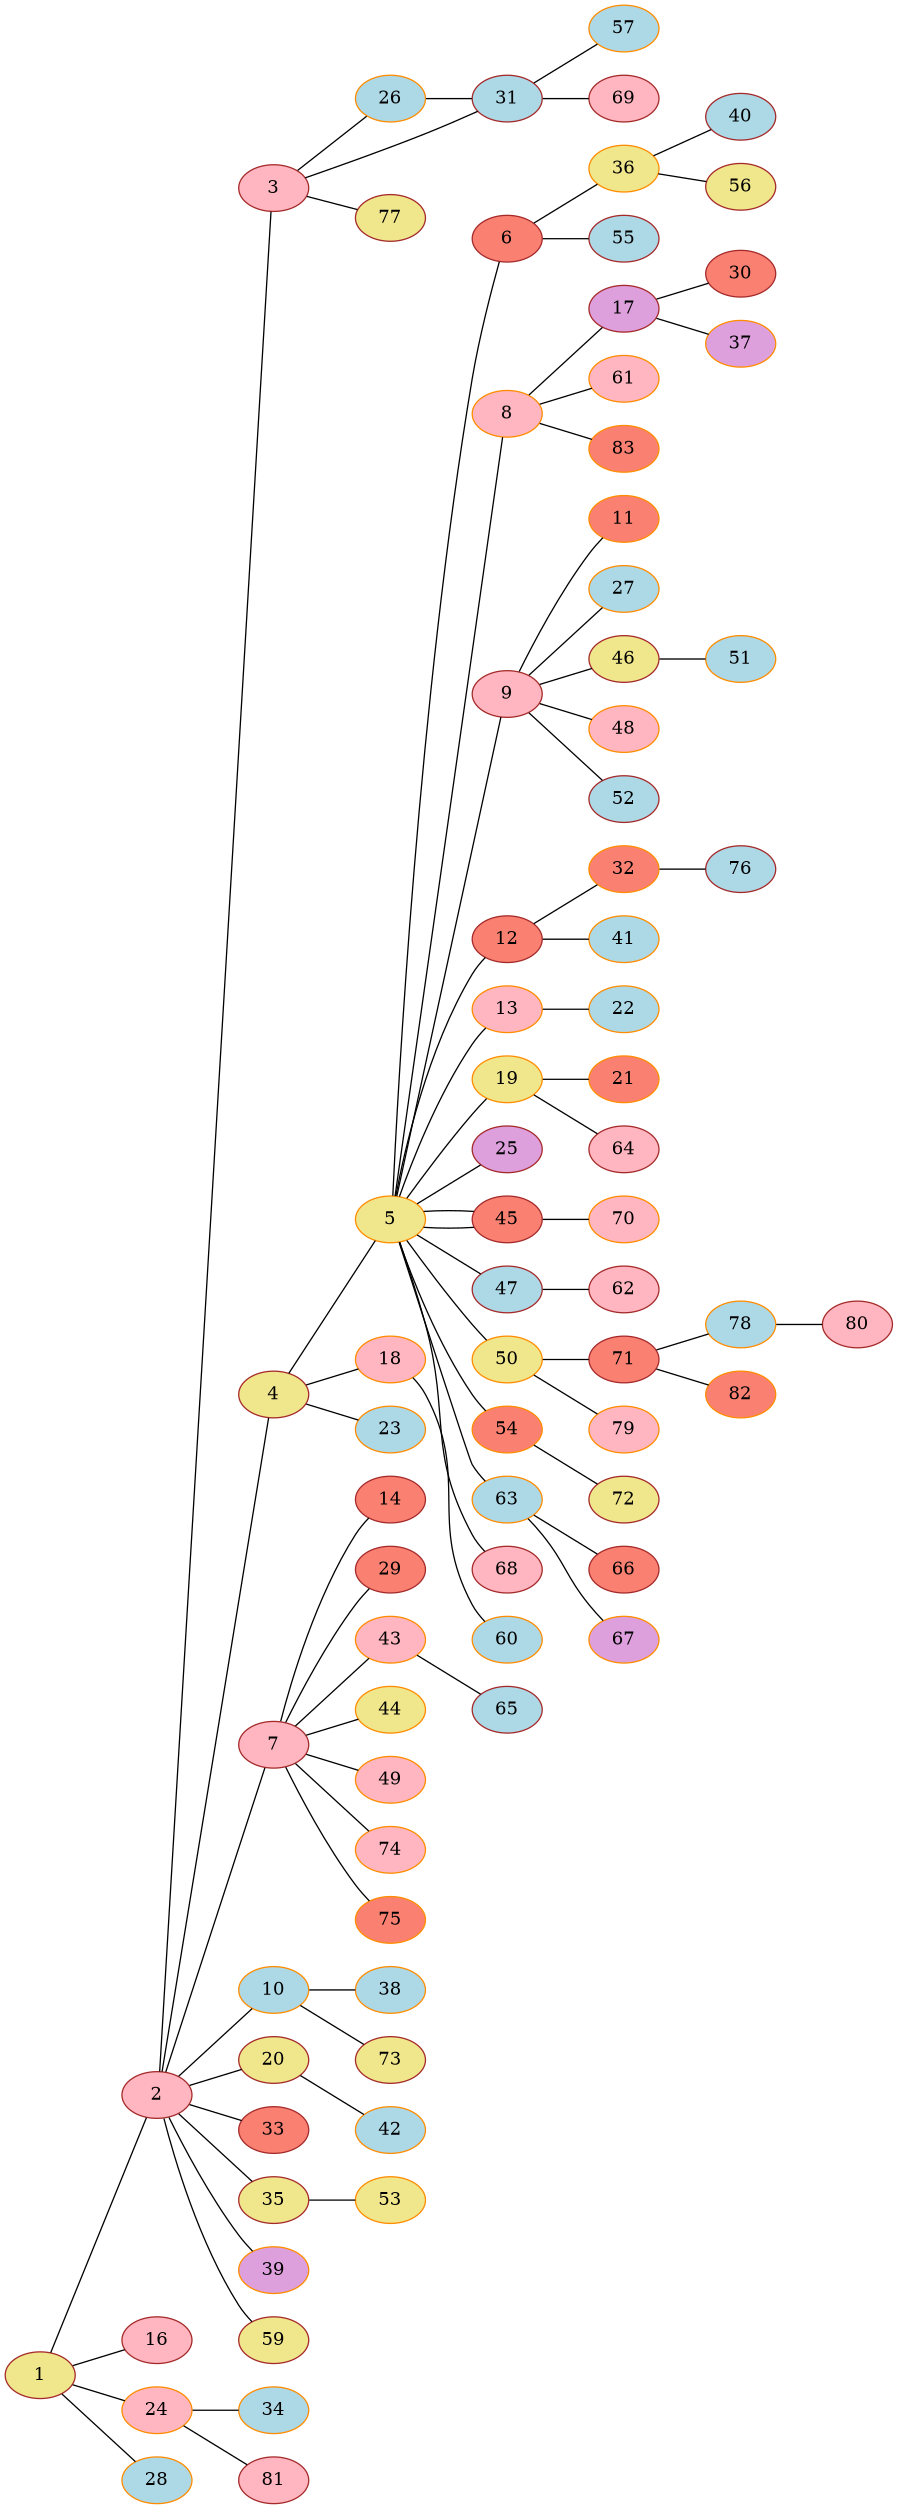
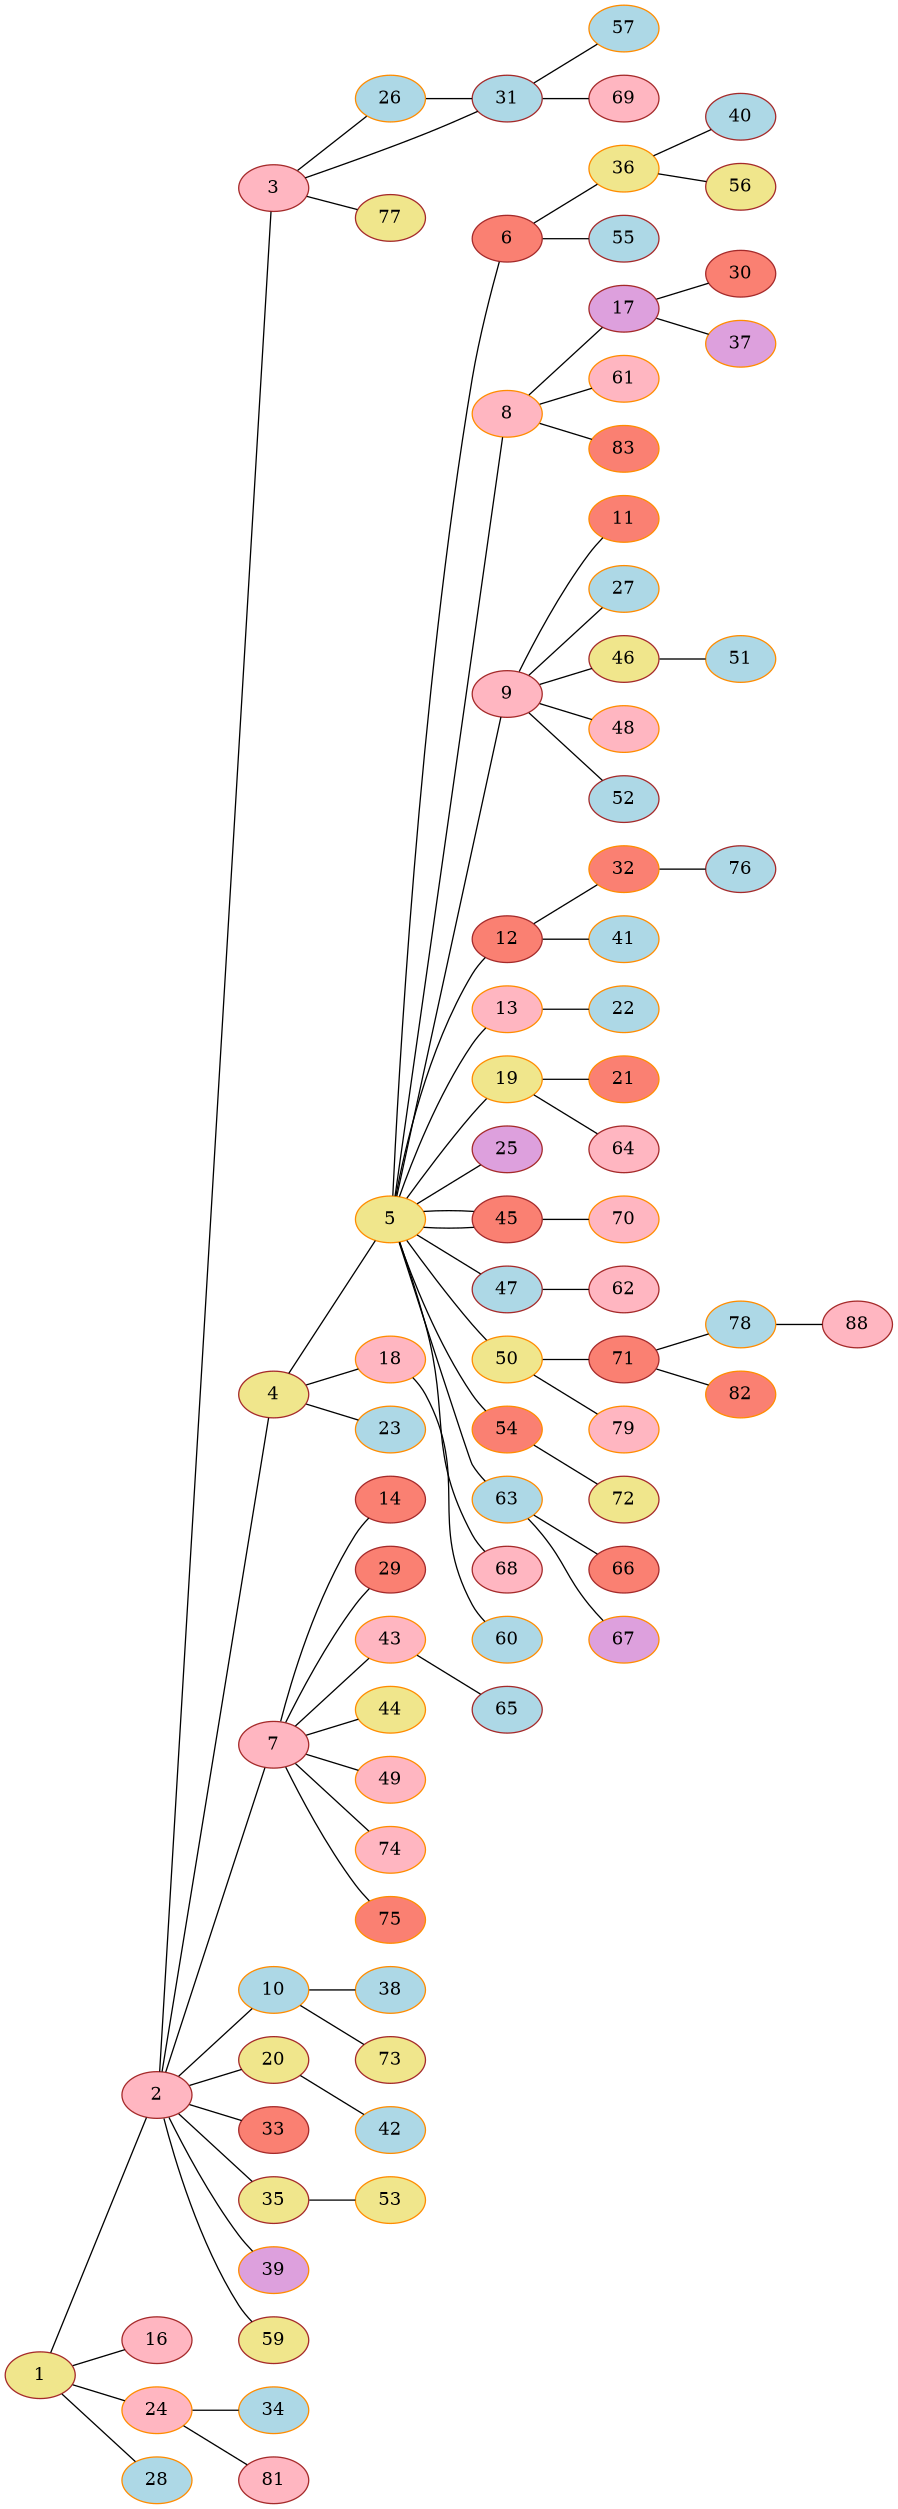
(857, 1324) -> (857, 1324)
